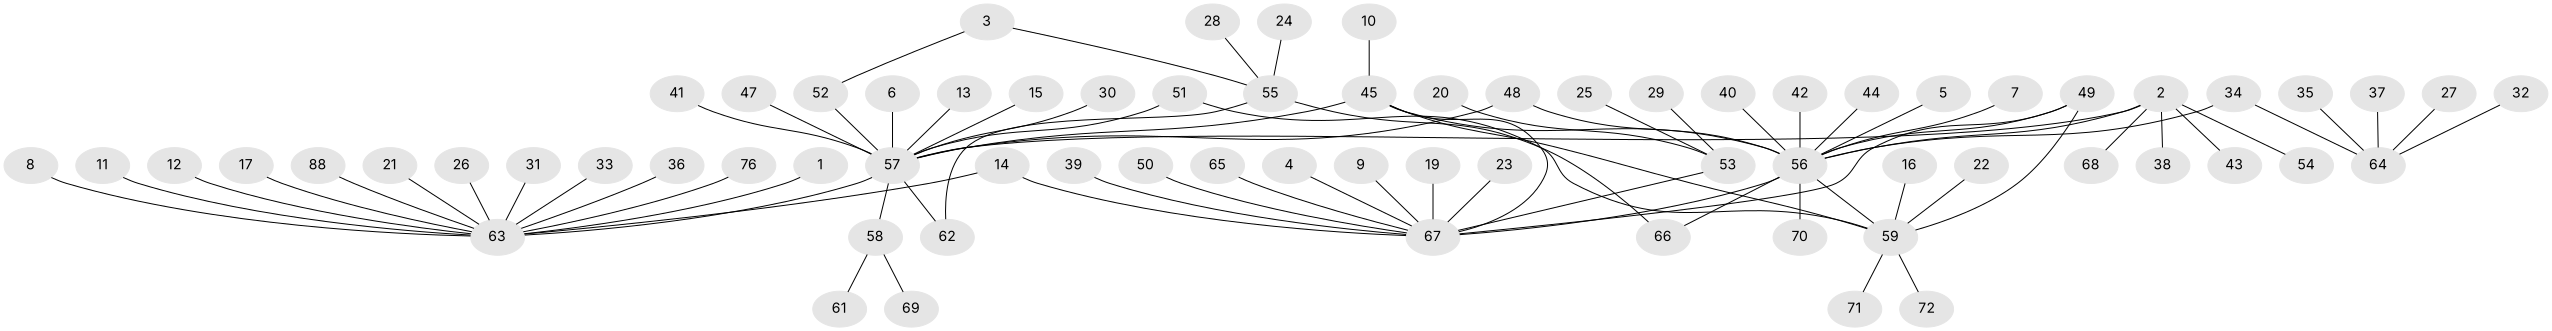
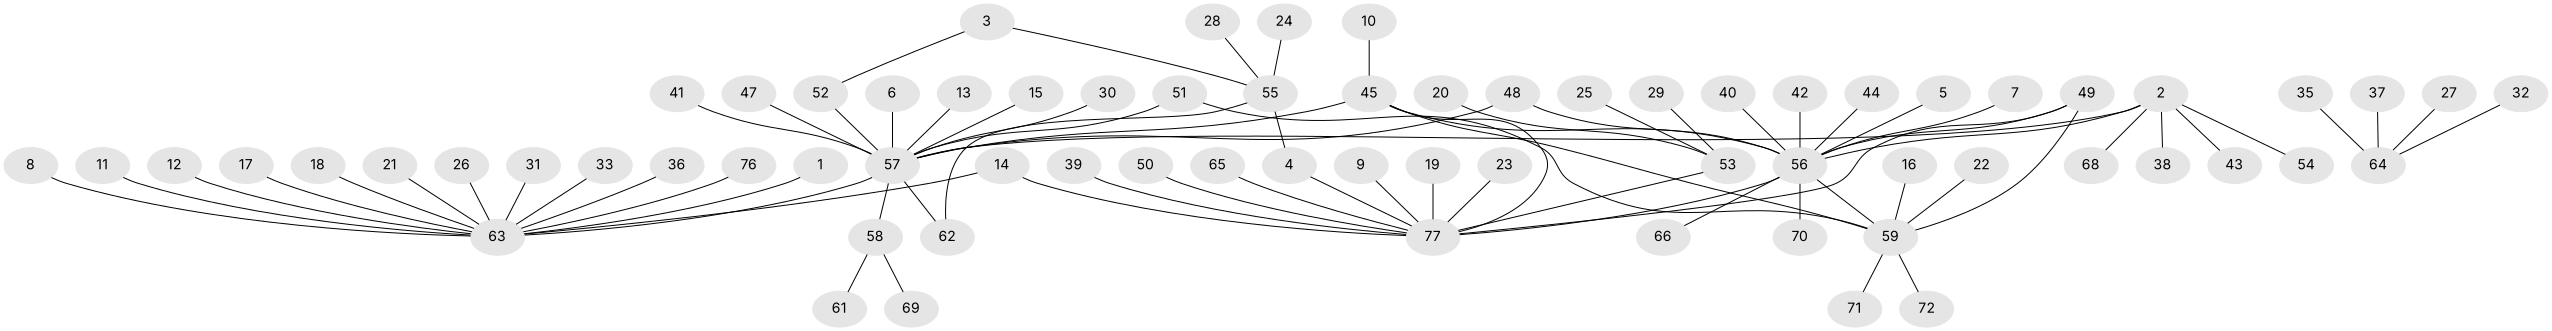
(2234, 94) -> none
(1564, 159) -> (1280, 130)
(318, 166) -> (318, 166)
(1433, 237) -> (1433, 237)
